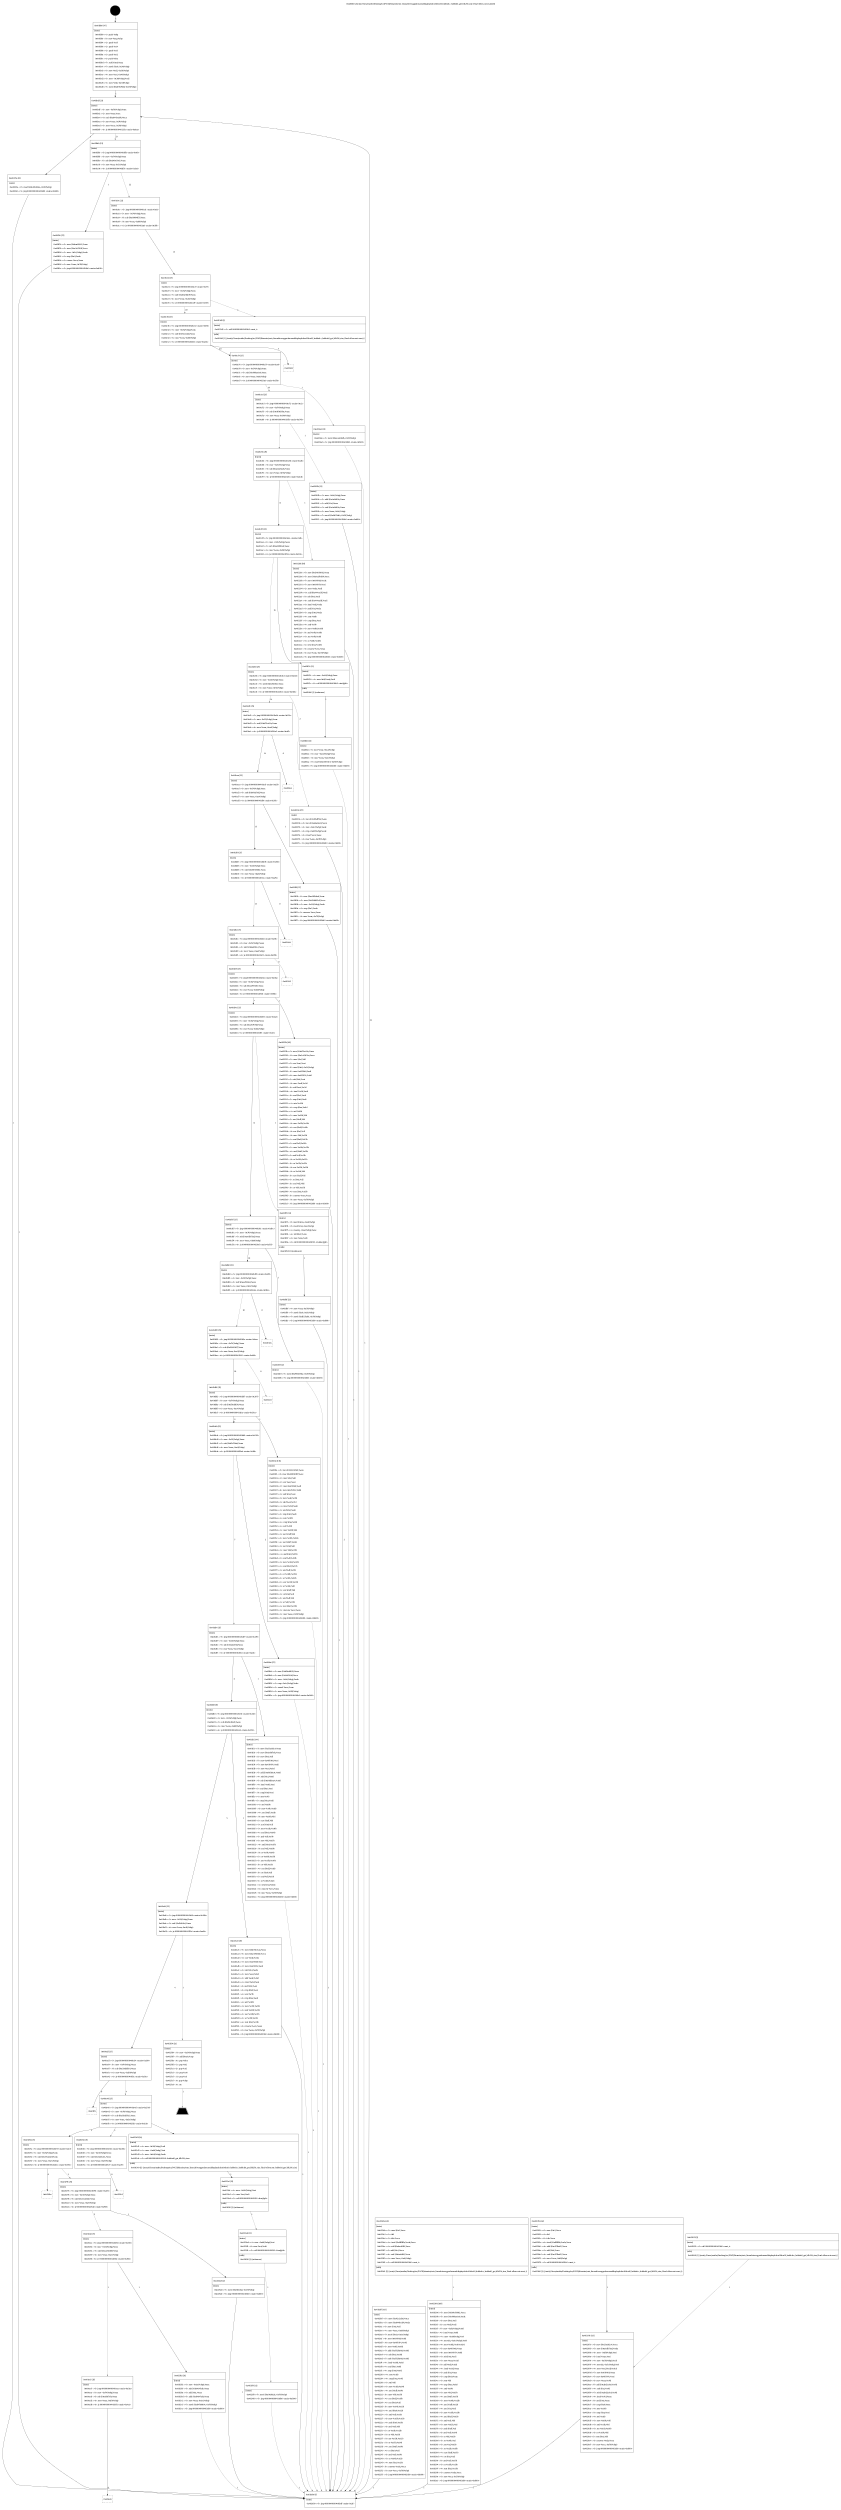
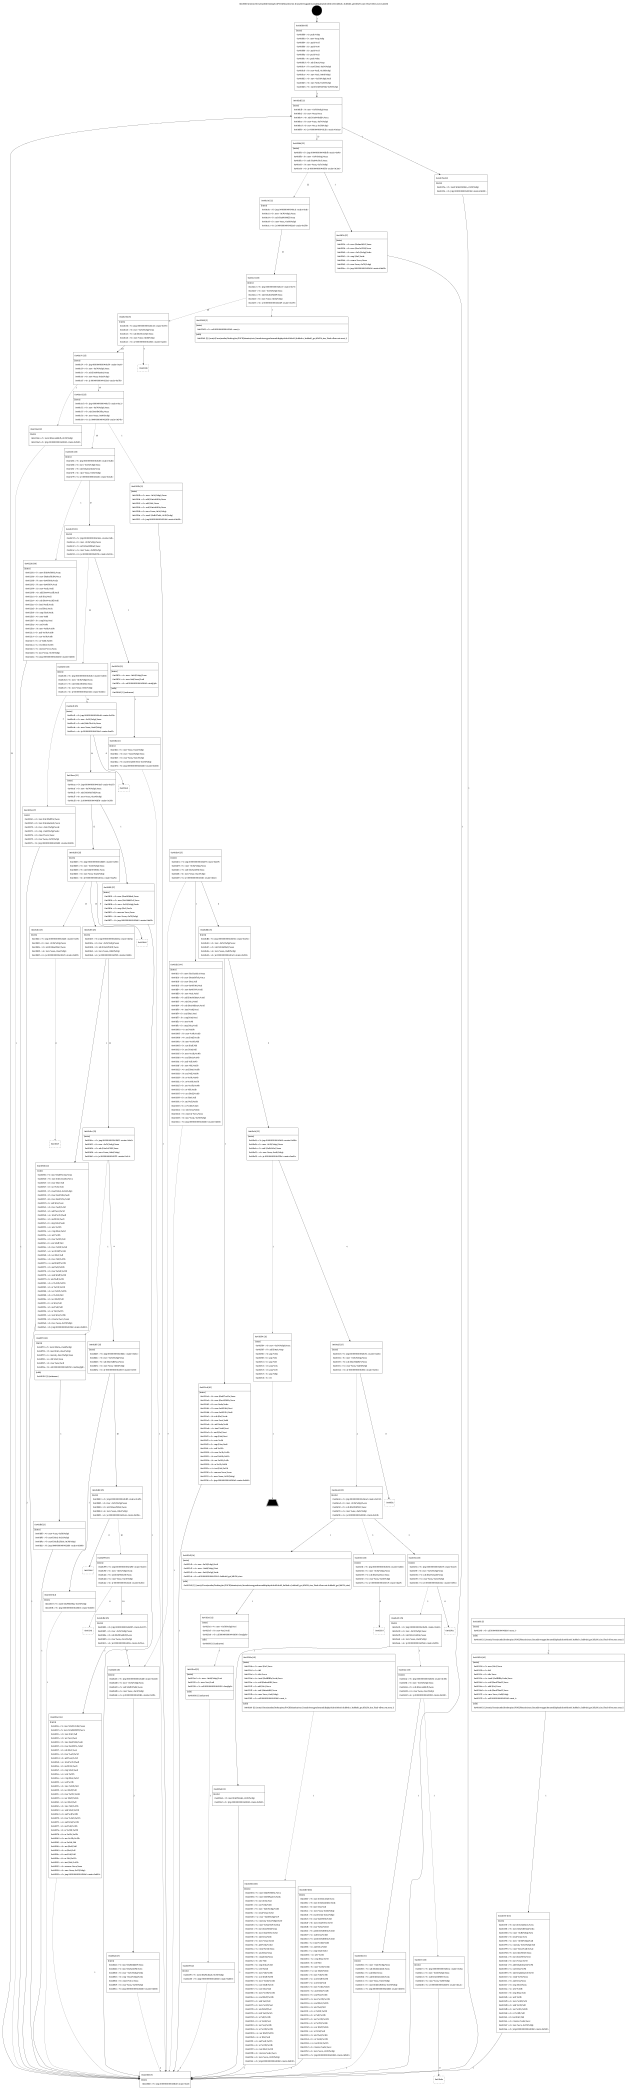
(253, 961) -> (91, 904)
(234, 1539) -> (167, 1274)
(692, 2313) -> (548, 1648)
